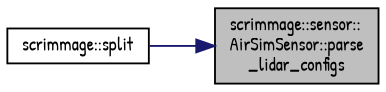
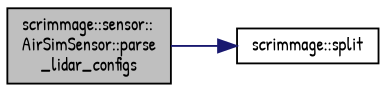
(173, 46) -> (194, 46)
